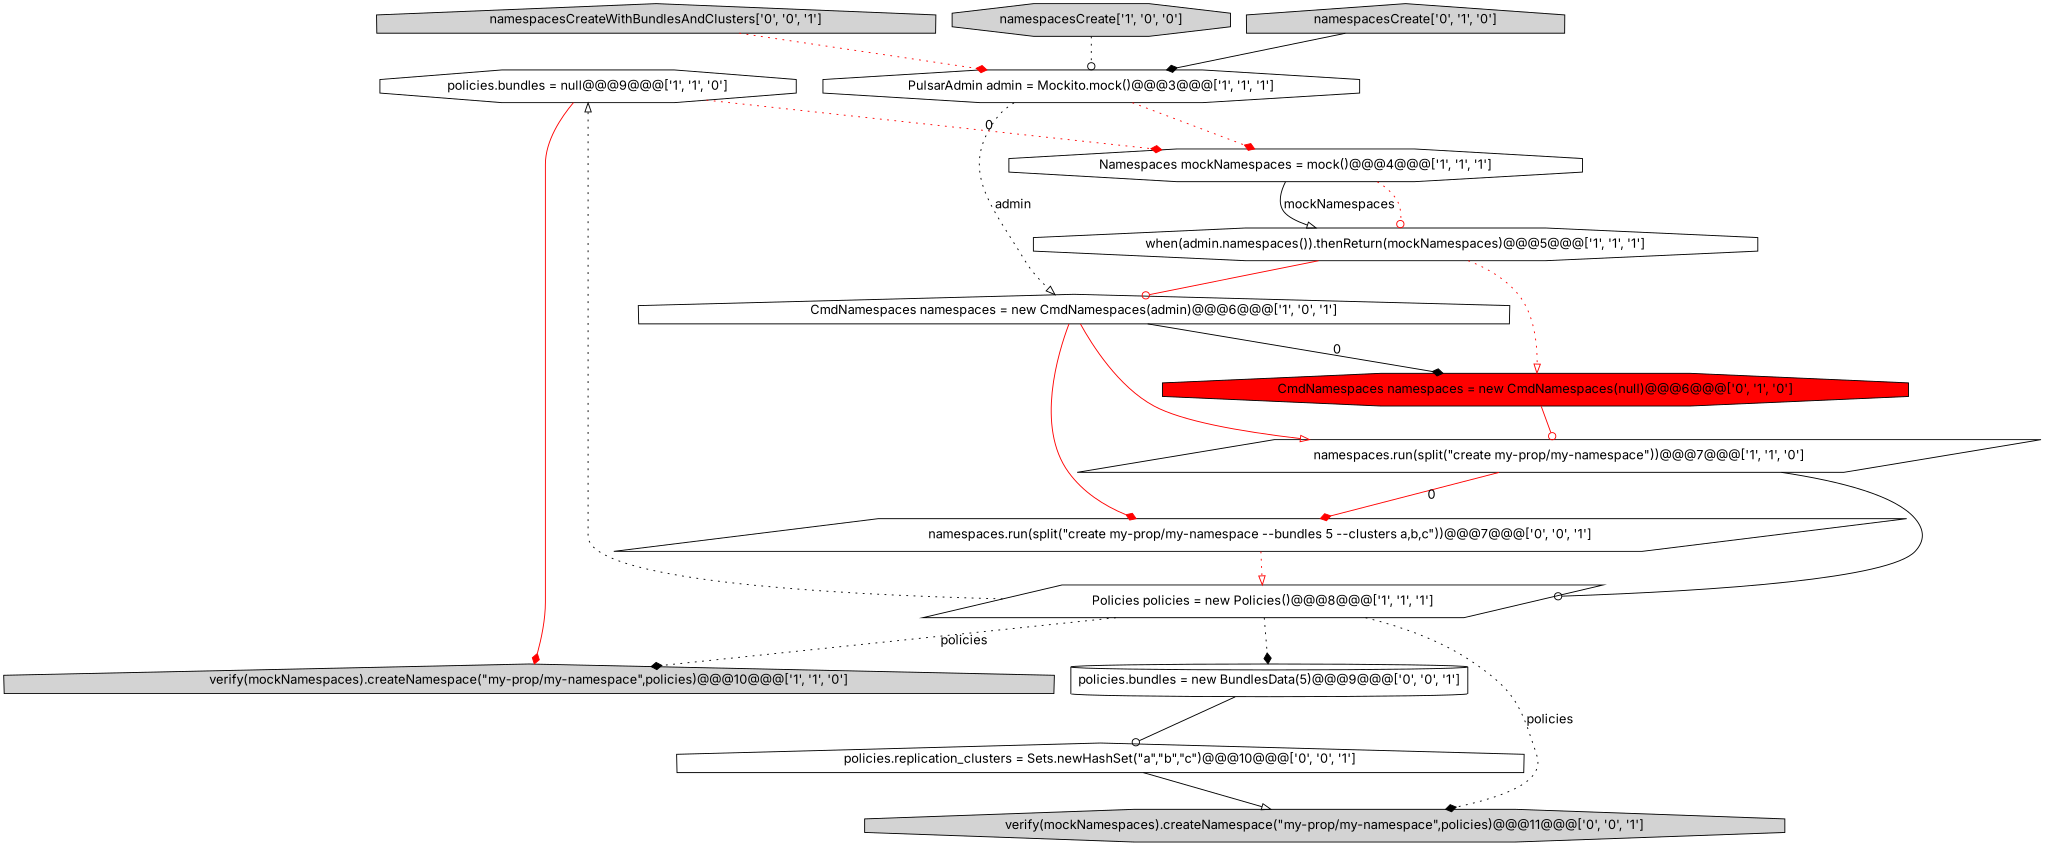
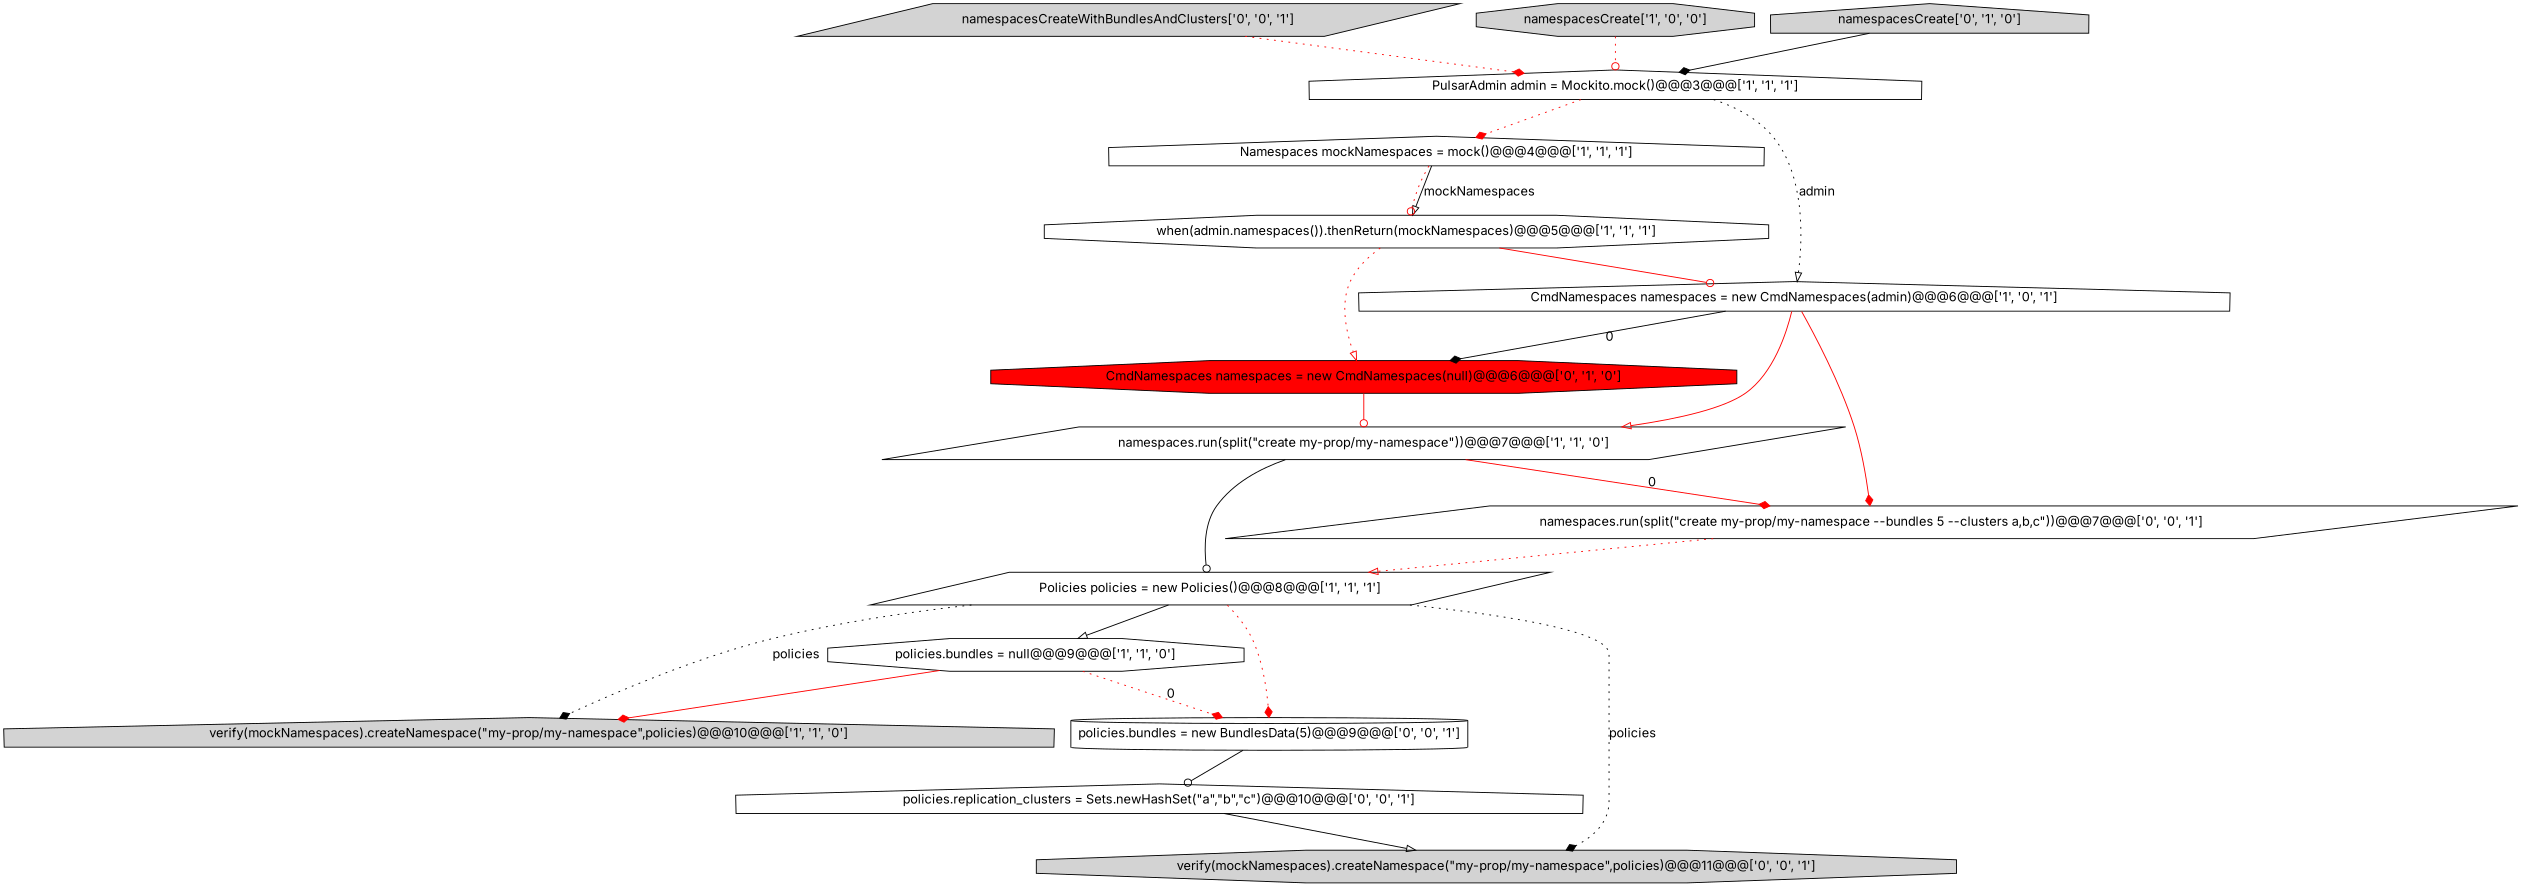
(656, 20) -> (1129, 20)
(1091, 50) -> (1615, 50)
(1091, 86) -> (1615, 86)
(929, 124) -> (1147, 693)
(1296, 165) -> (1436, 153)
(589, 537) -> (1128, 620)
(1266, 635) -> (1257, 652)
